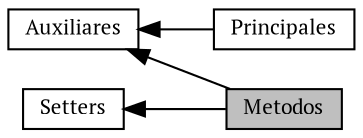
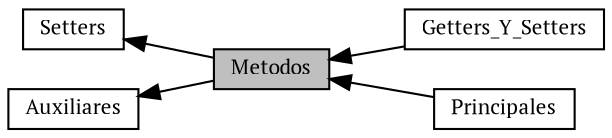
(187, 29) -> (392, 90)
none -> (504, 29)
